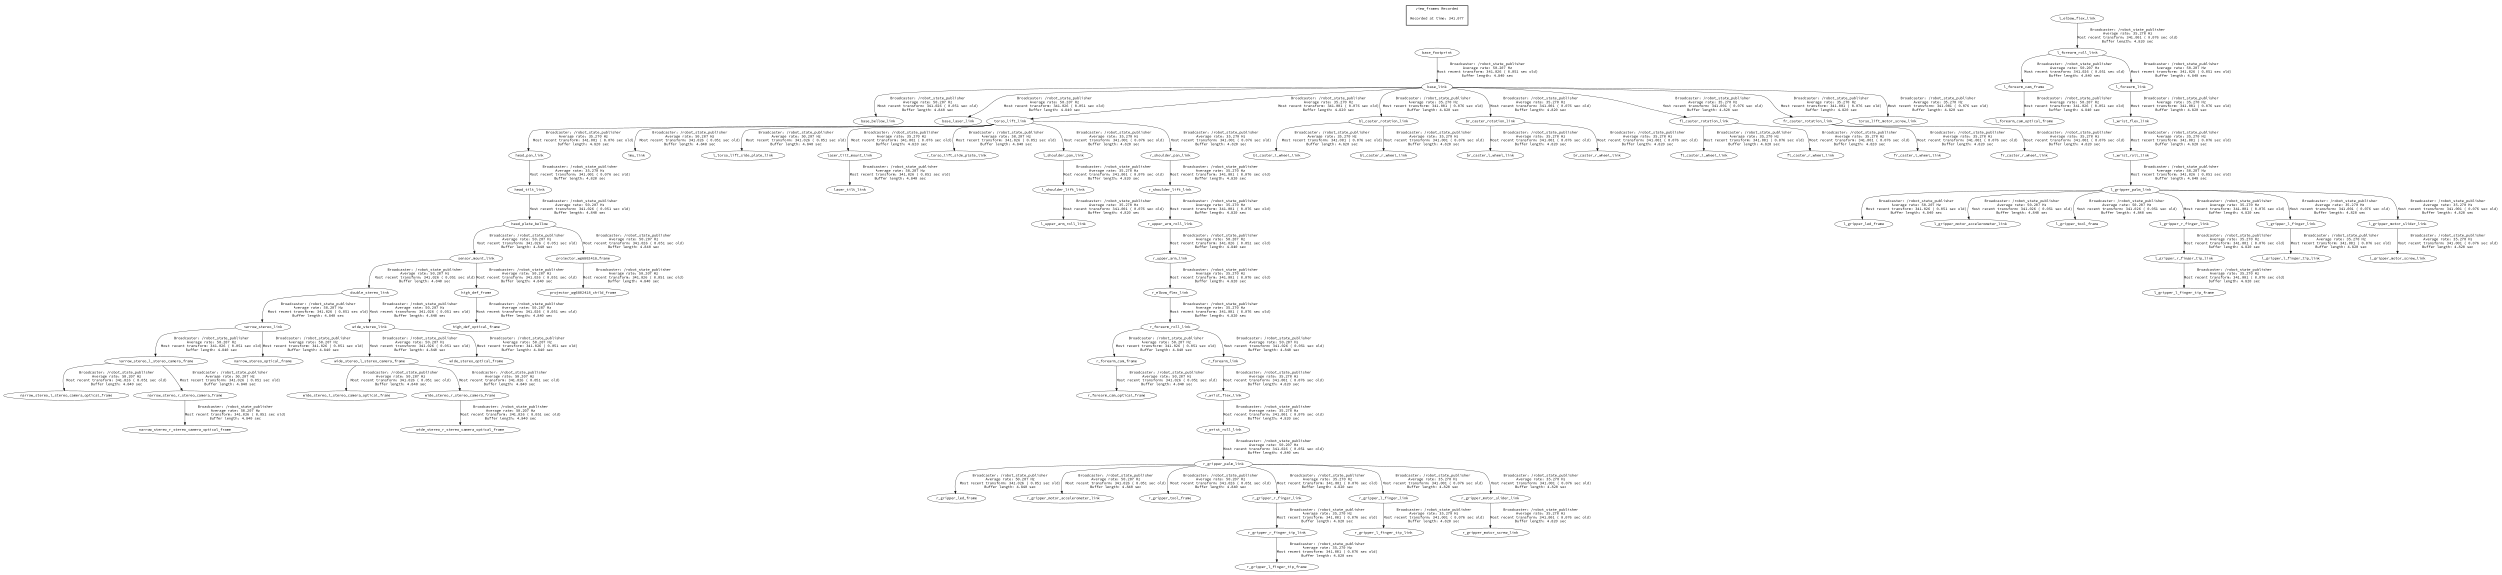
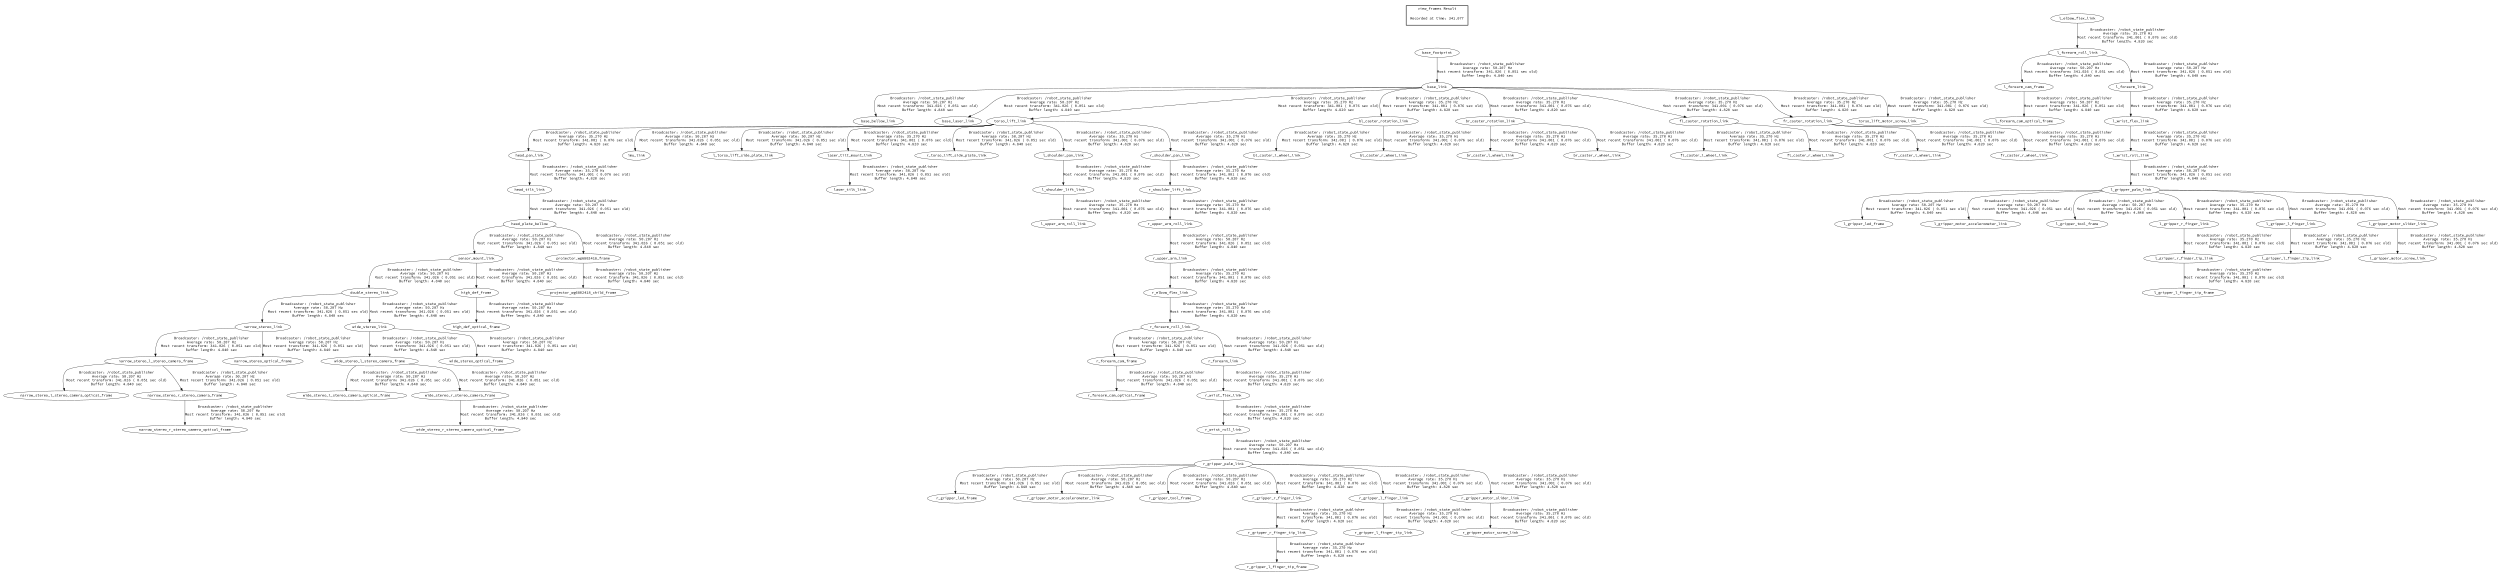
(1437, 9) -> (1437, 9)
